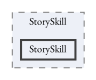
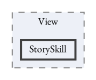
(48, 22) -> (48, 22)
